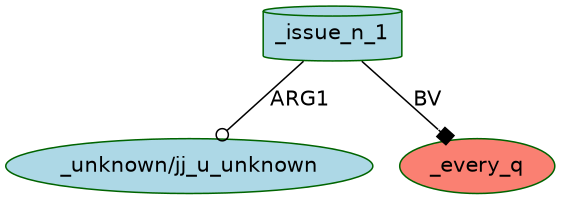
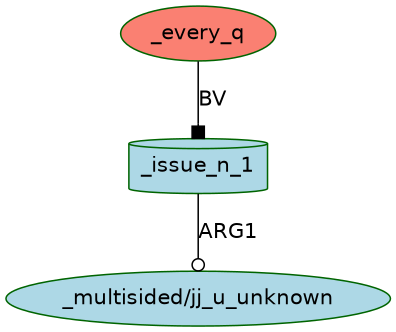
(400, 95) -> (198, 92)
(189, 166) -> (198, 299)
